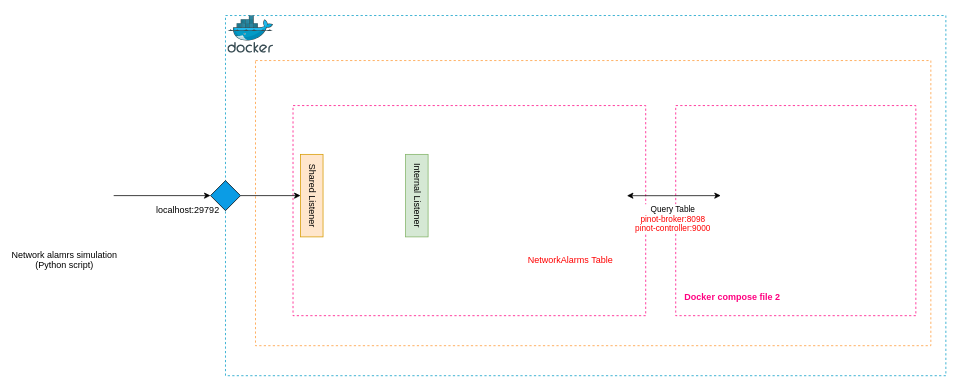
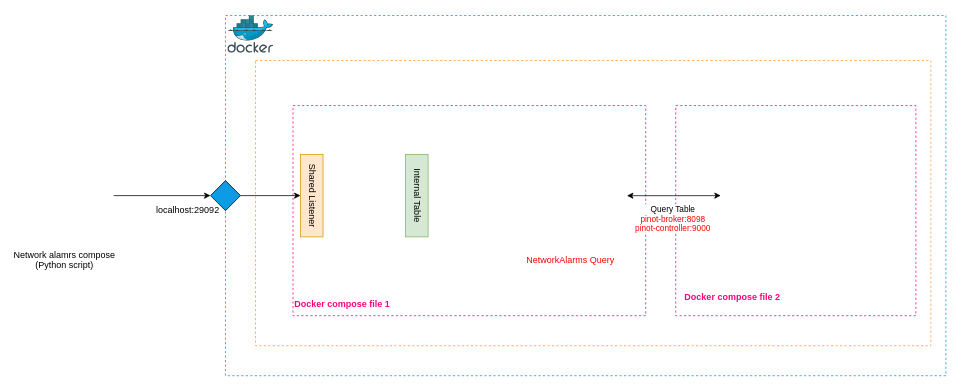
(417, 156) -> (417, 156)
(188, 210) -> (188, 210)
(64, 255) -> (64, 255)
(570, 260) -> (570, 260)
none -> (360, 304)
